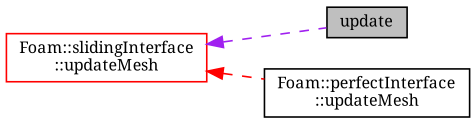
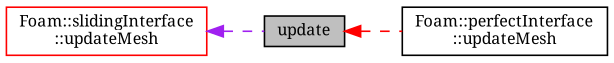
(244, 76) -> (382, 31)
